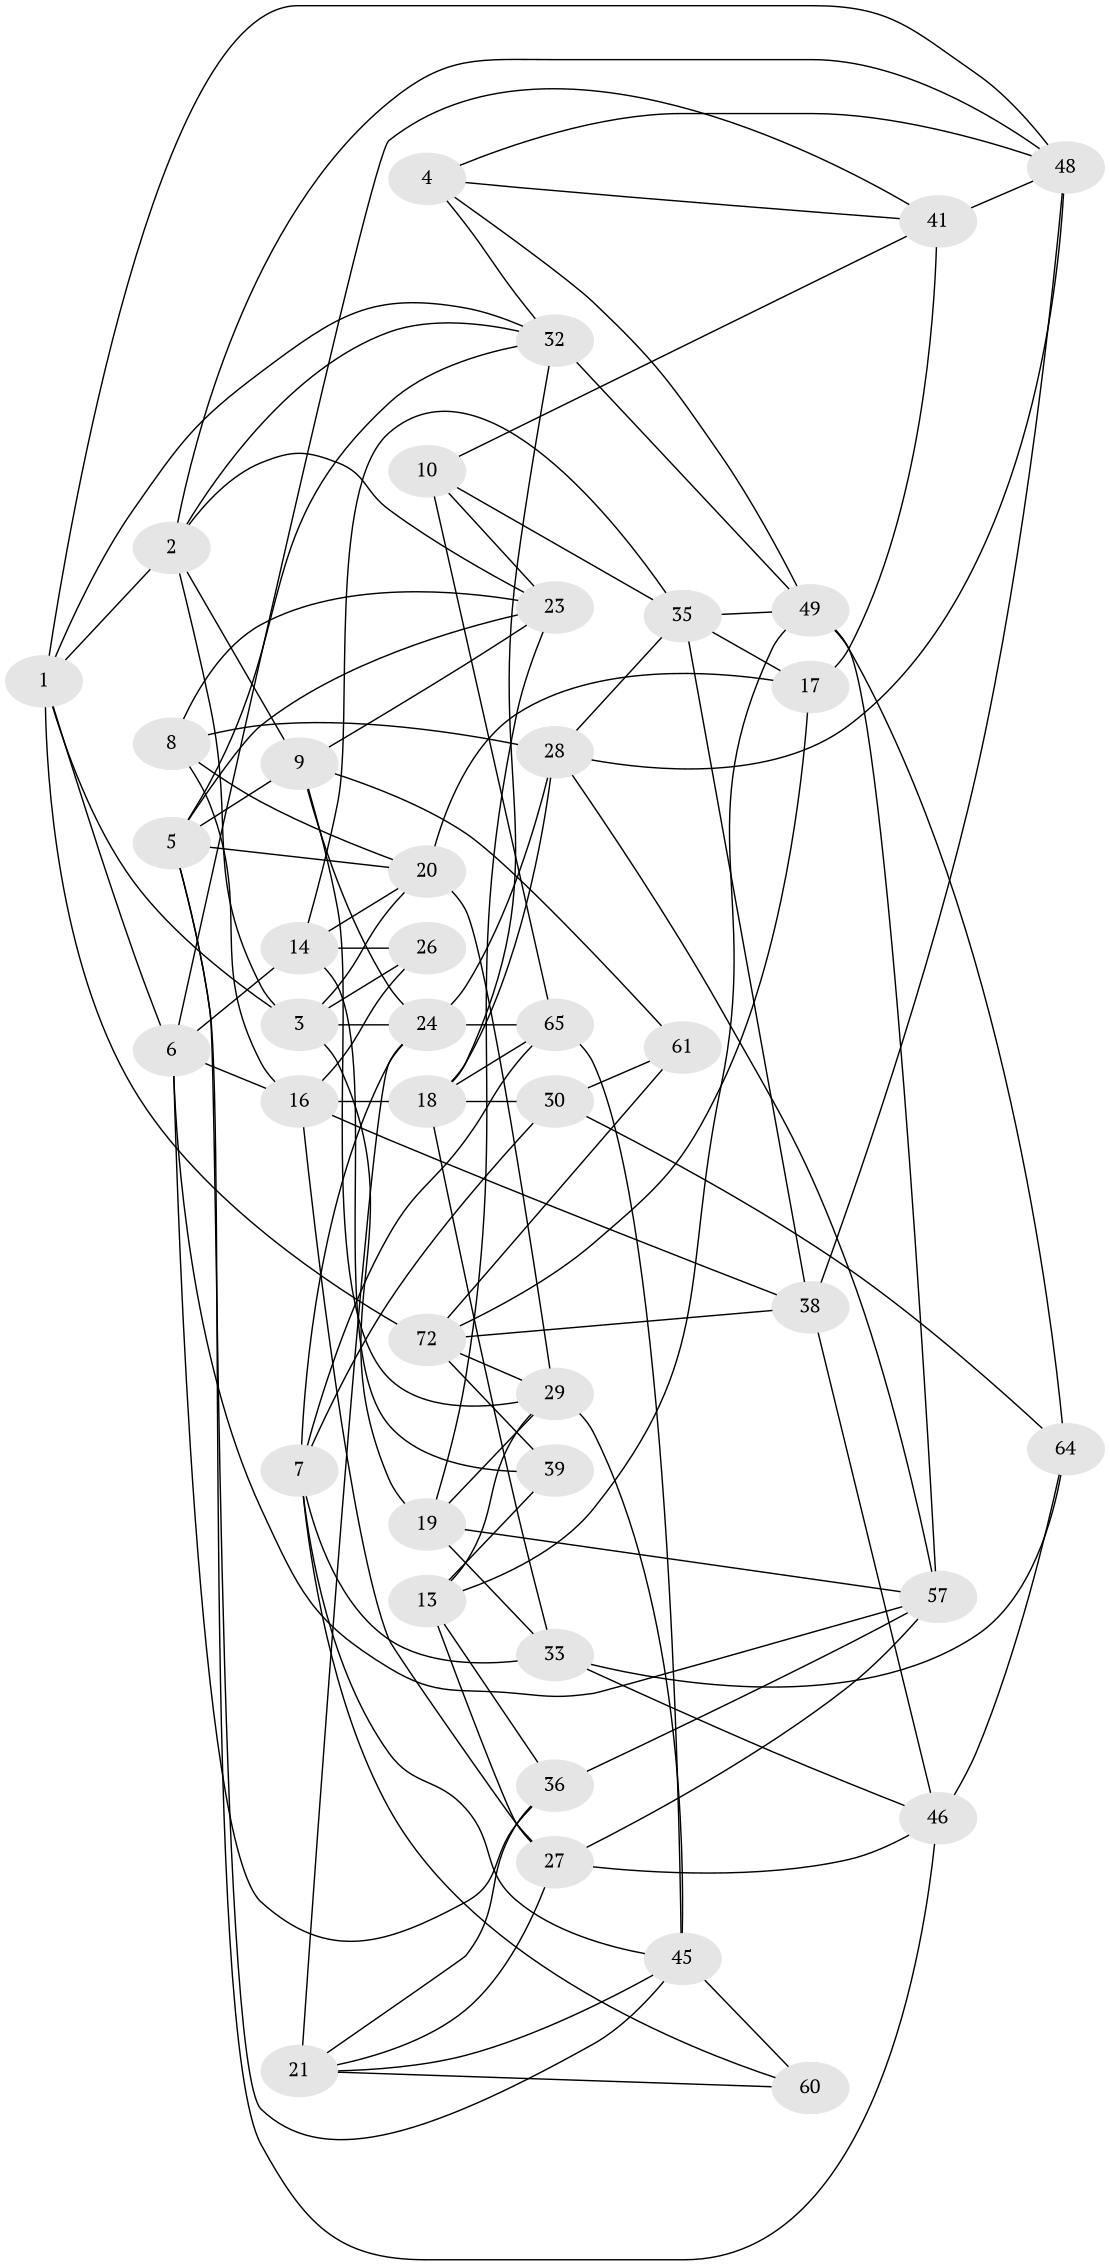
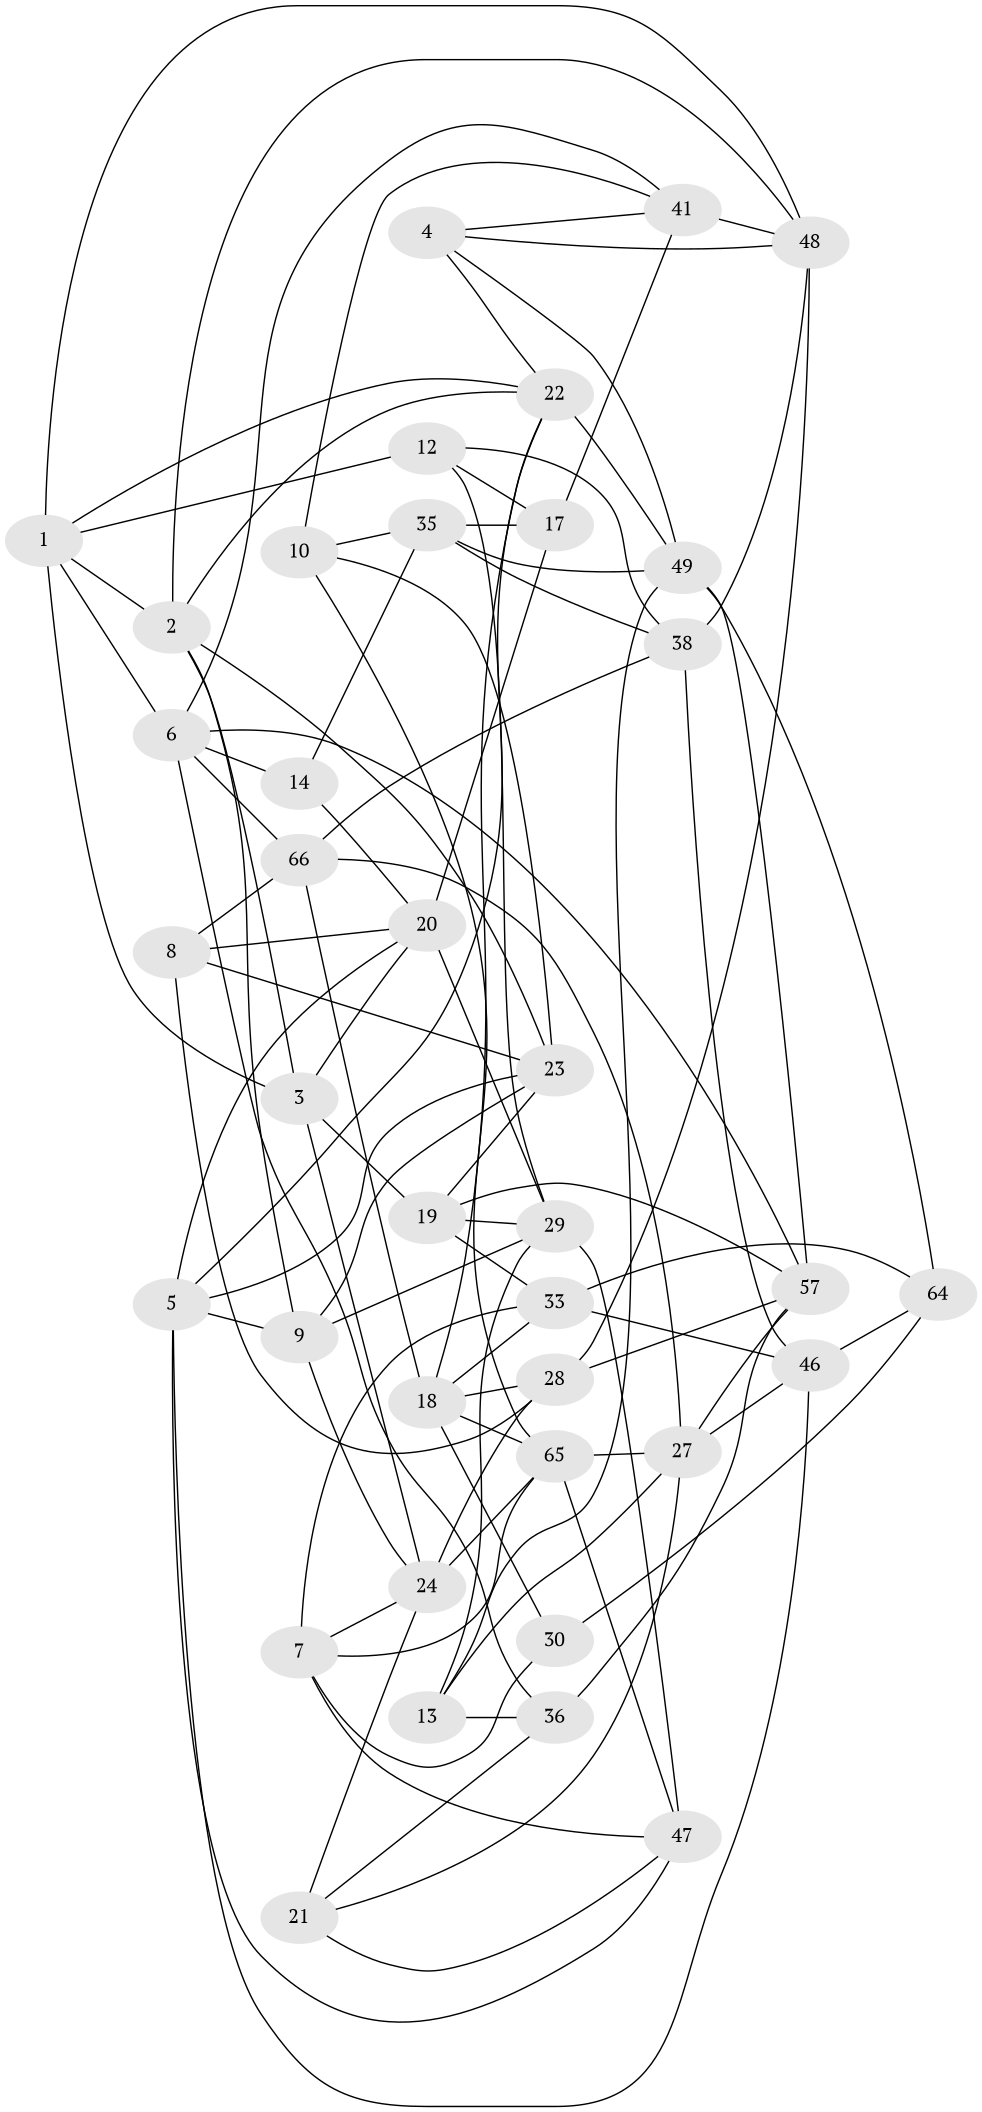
(555, 341) -> (555, 395)
(615, 689) -> none
(427, 948) -> none
(683, 1048) -> none
(300, 1101) -> (300, 860)
(427, 1340) -> (427, 449)
none -> (619, 1454)
(555, 1471) -> none
(683, 1959) -> (683, 1837)
(811, 2088) -> none
